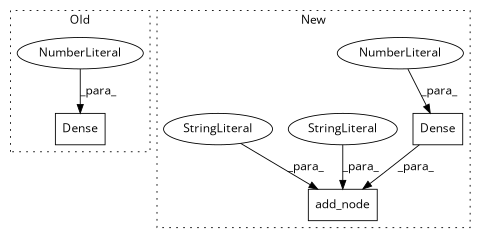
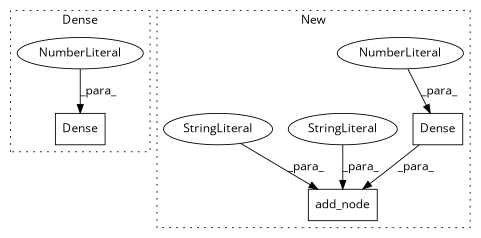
(80, 20) -> (80, 20)
